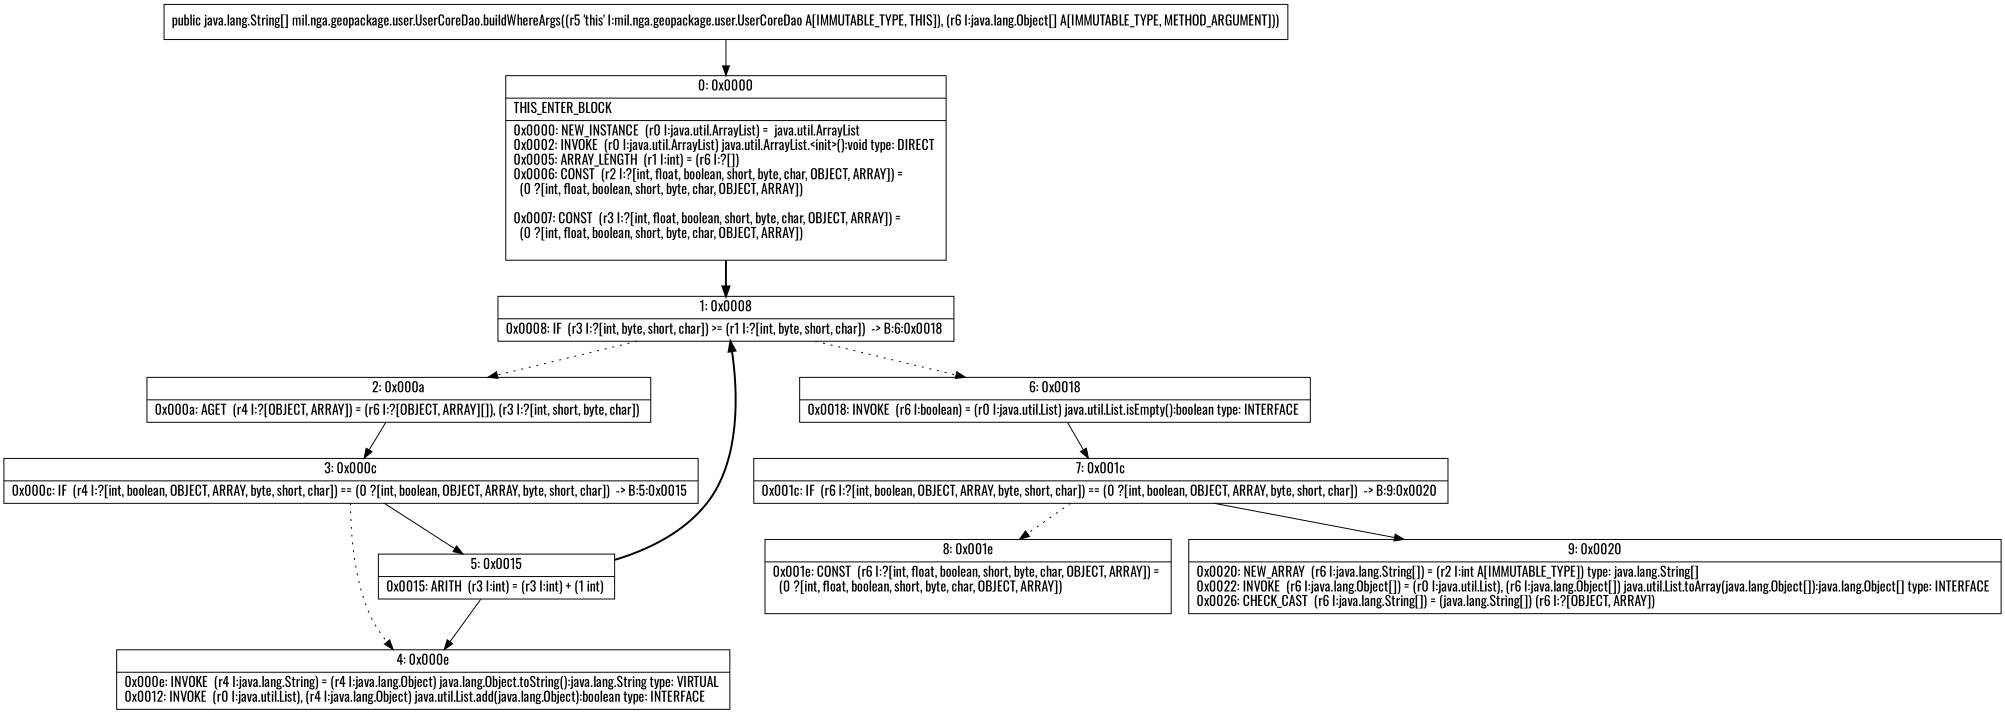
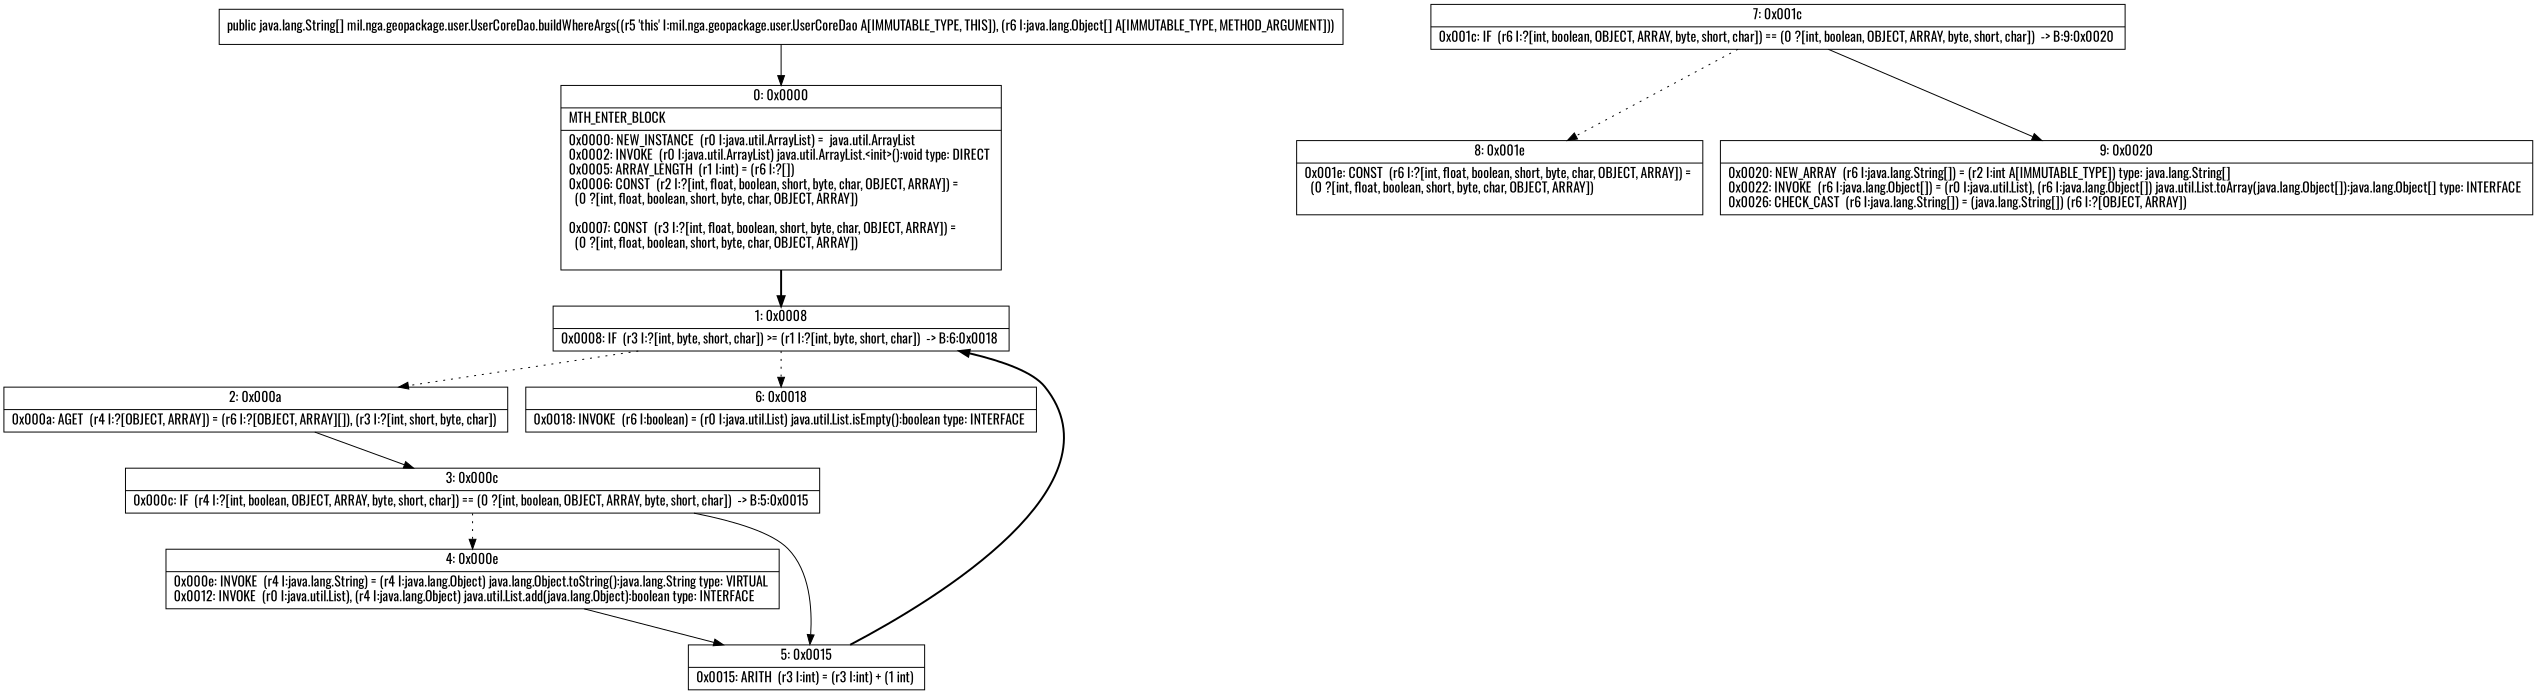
(563, 109) -> (618, 119)
(1075, 436) -> none
(465, 620) -> (649, 626)
